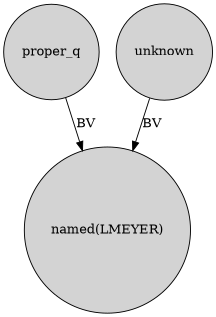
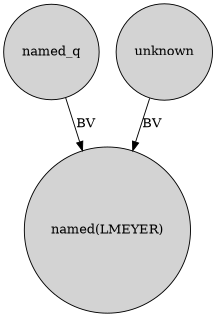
(51, 52) -> (51, 52)
